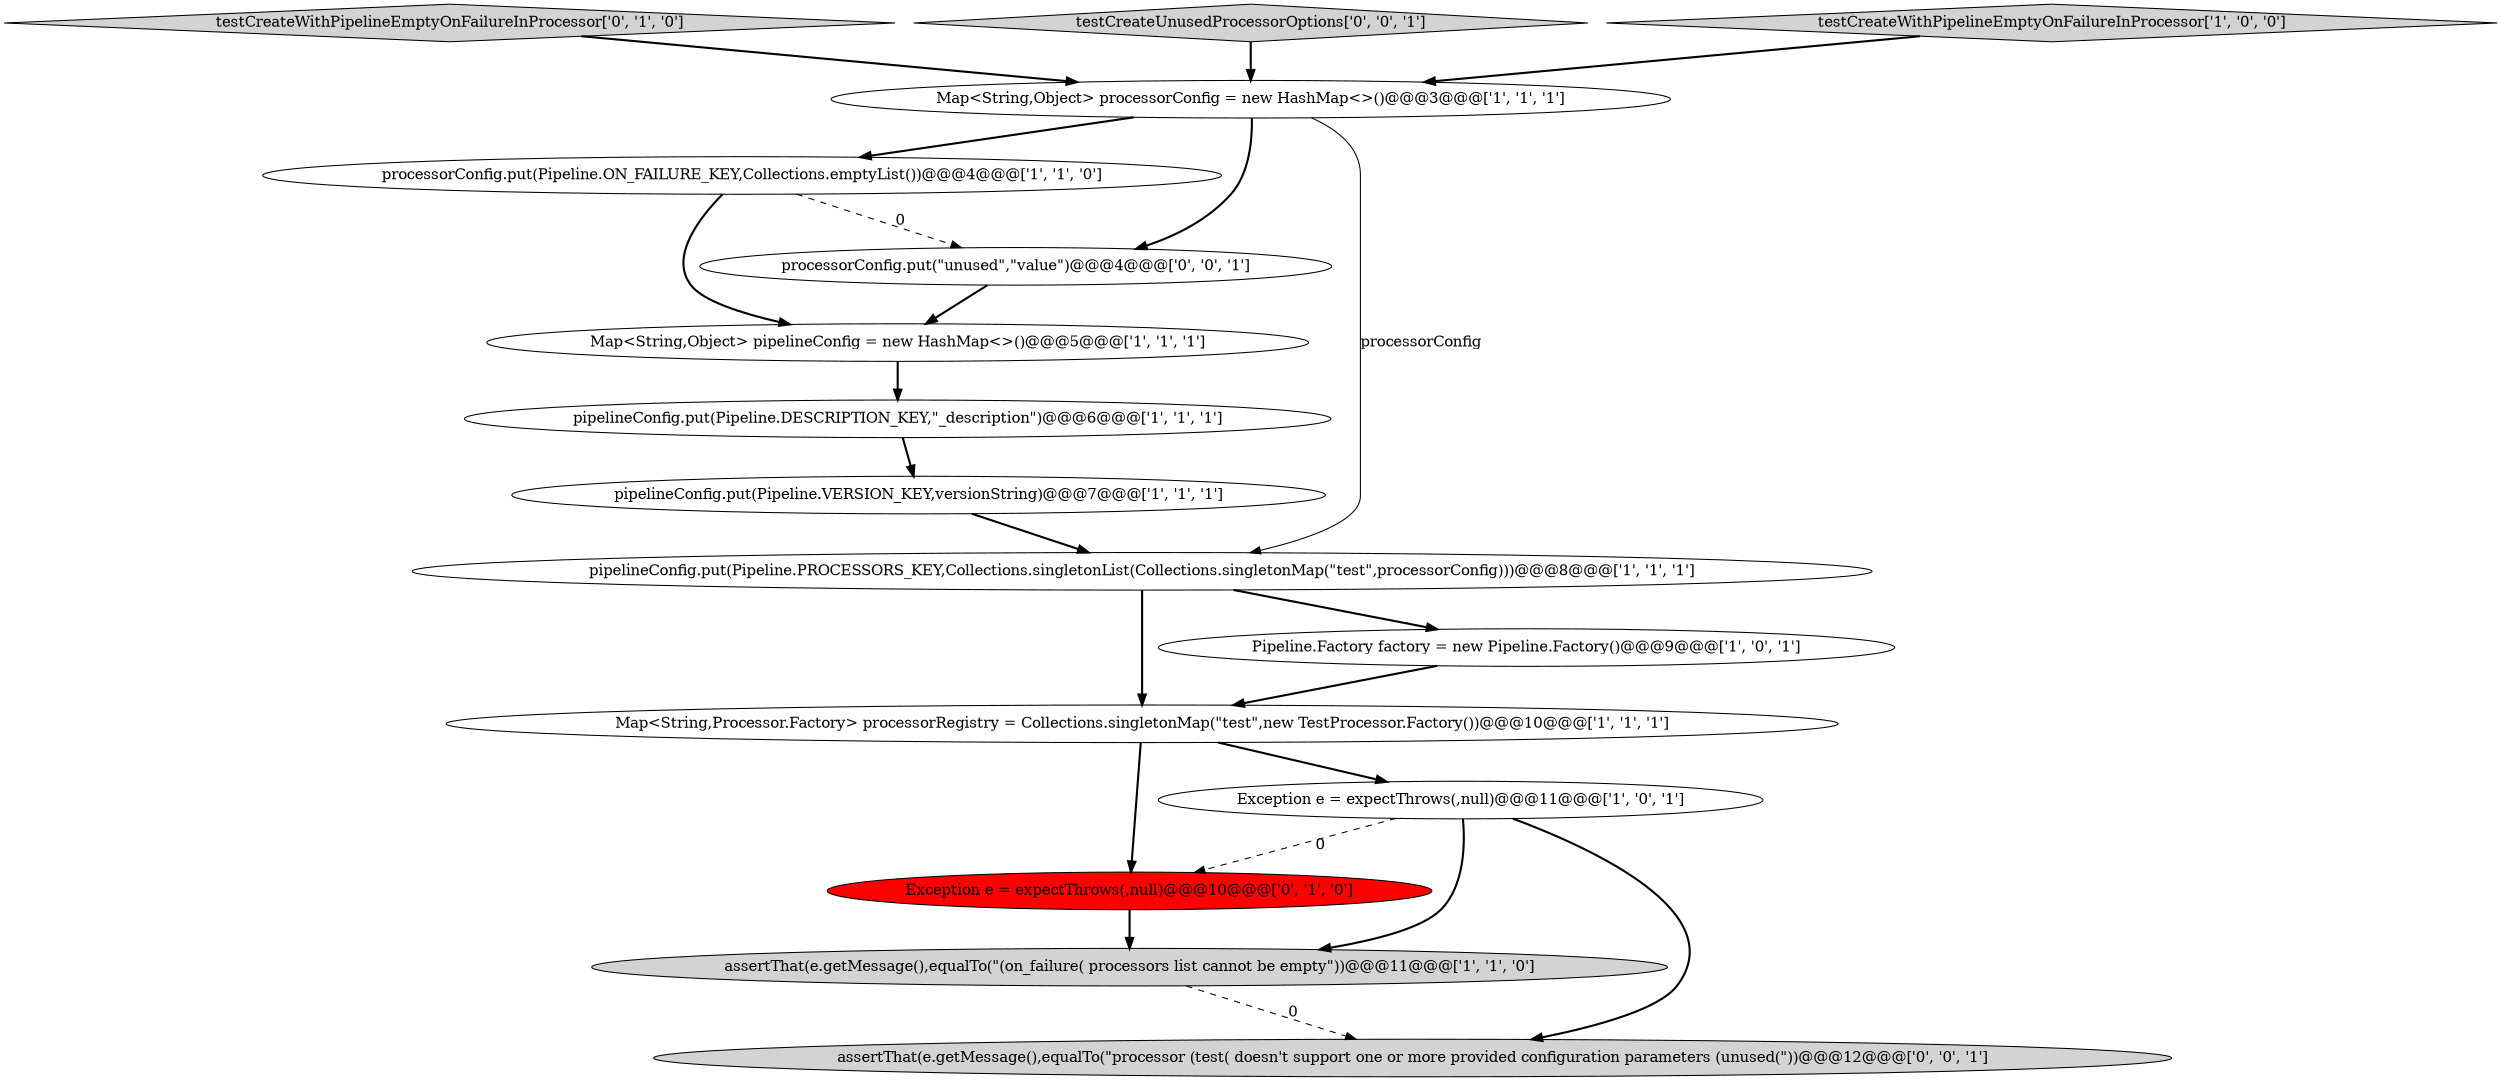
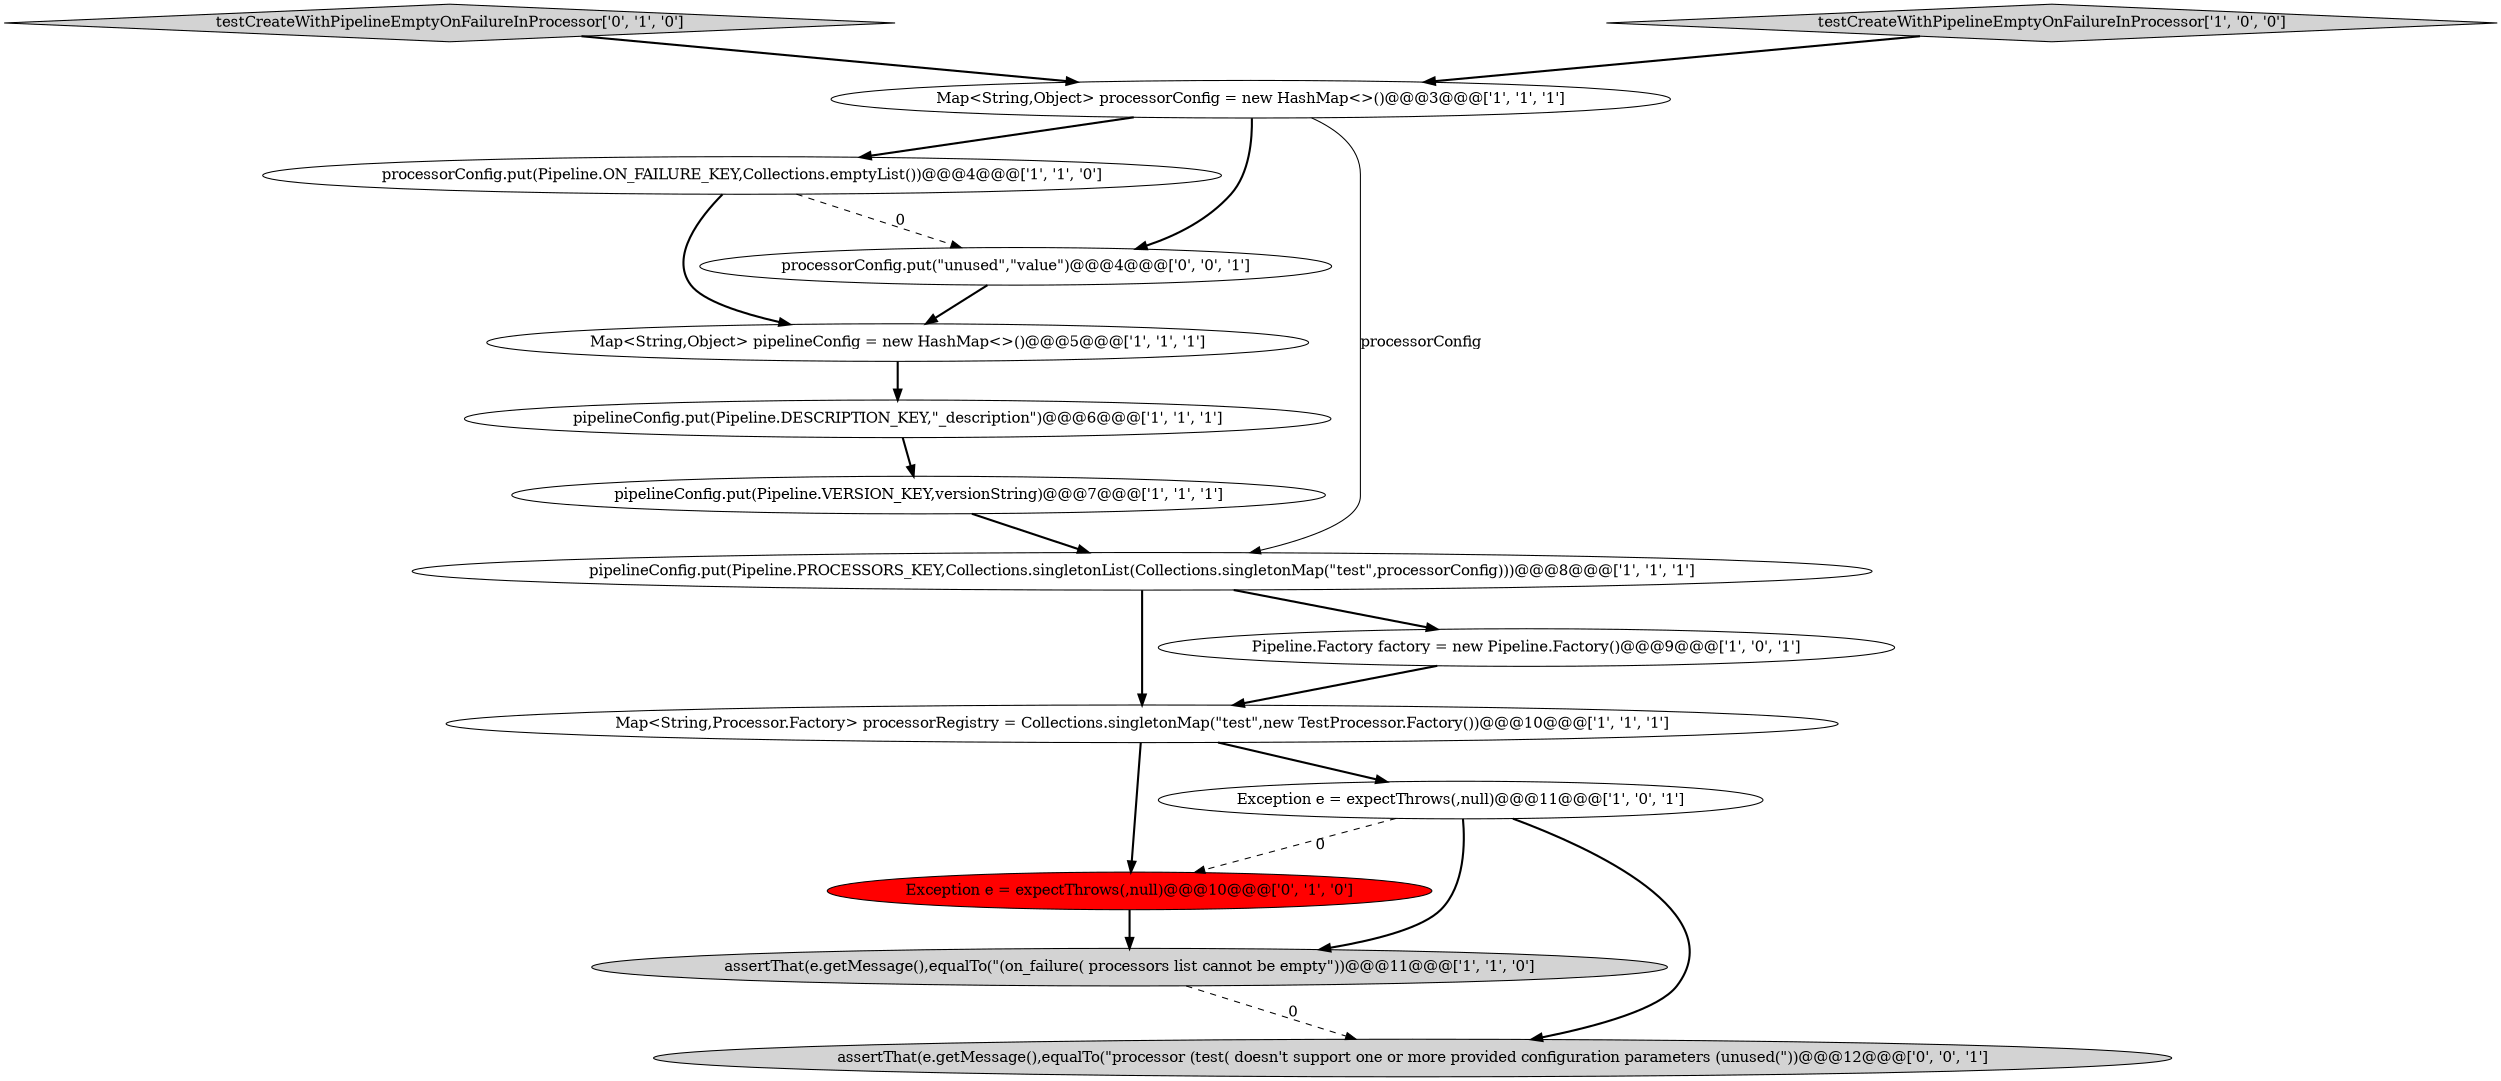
(1251, 23) -> none
